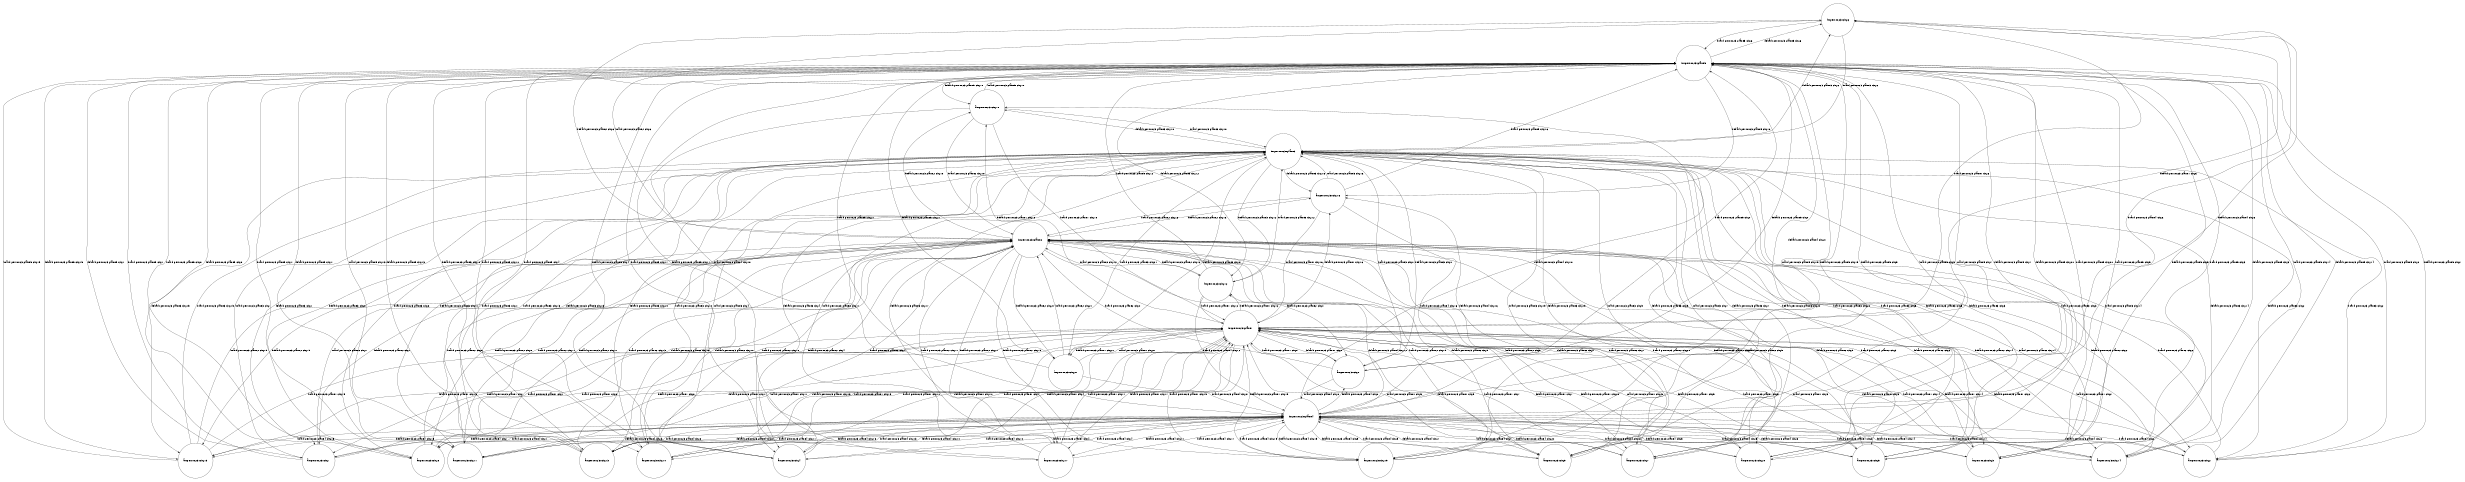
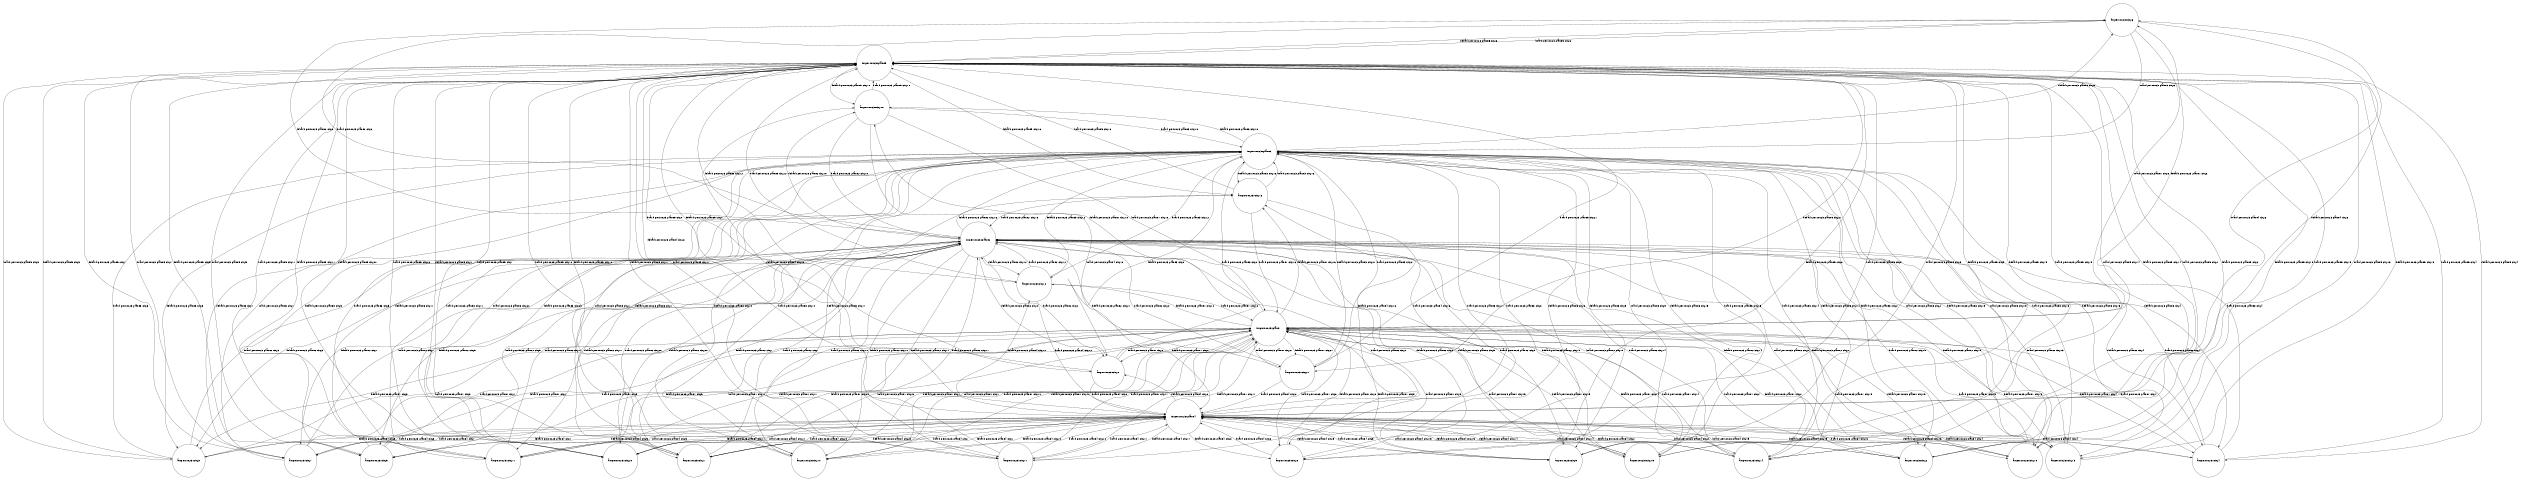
(785, 308) -> none
